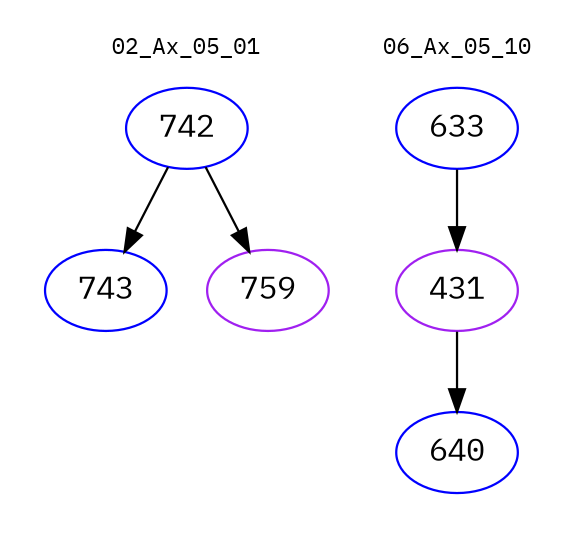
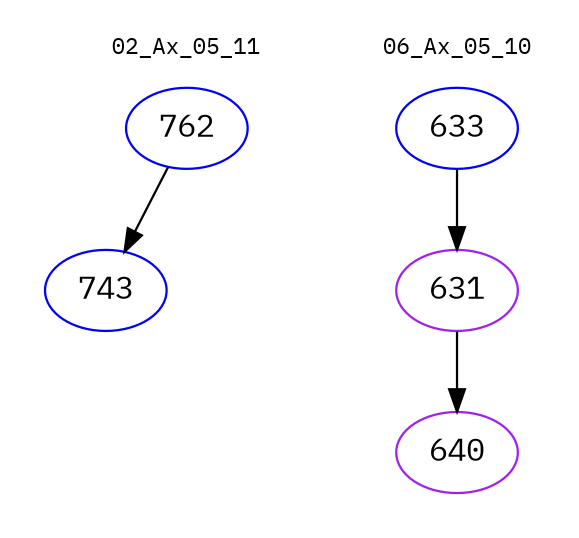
(187, 48) -> (187, 48)
(187, 128) -> (187, 128)
(268, 290) -> none
(457, 290) -> (457, 290)
(457, 453) -> (457, 453)
